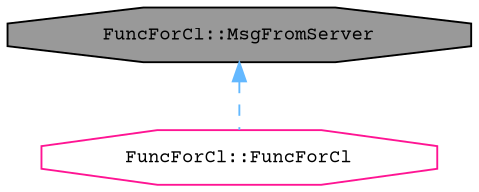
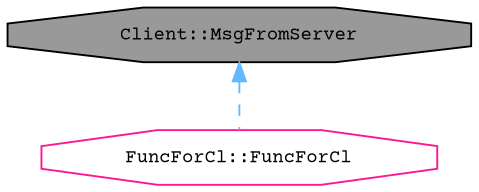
(239, 35) -> (239, 35)
